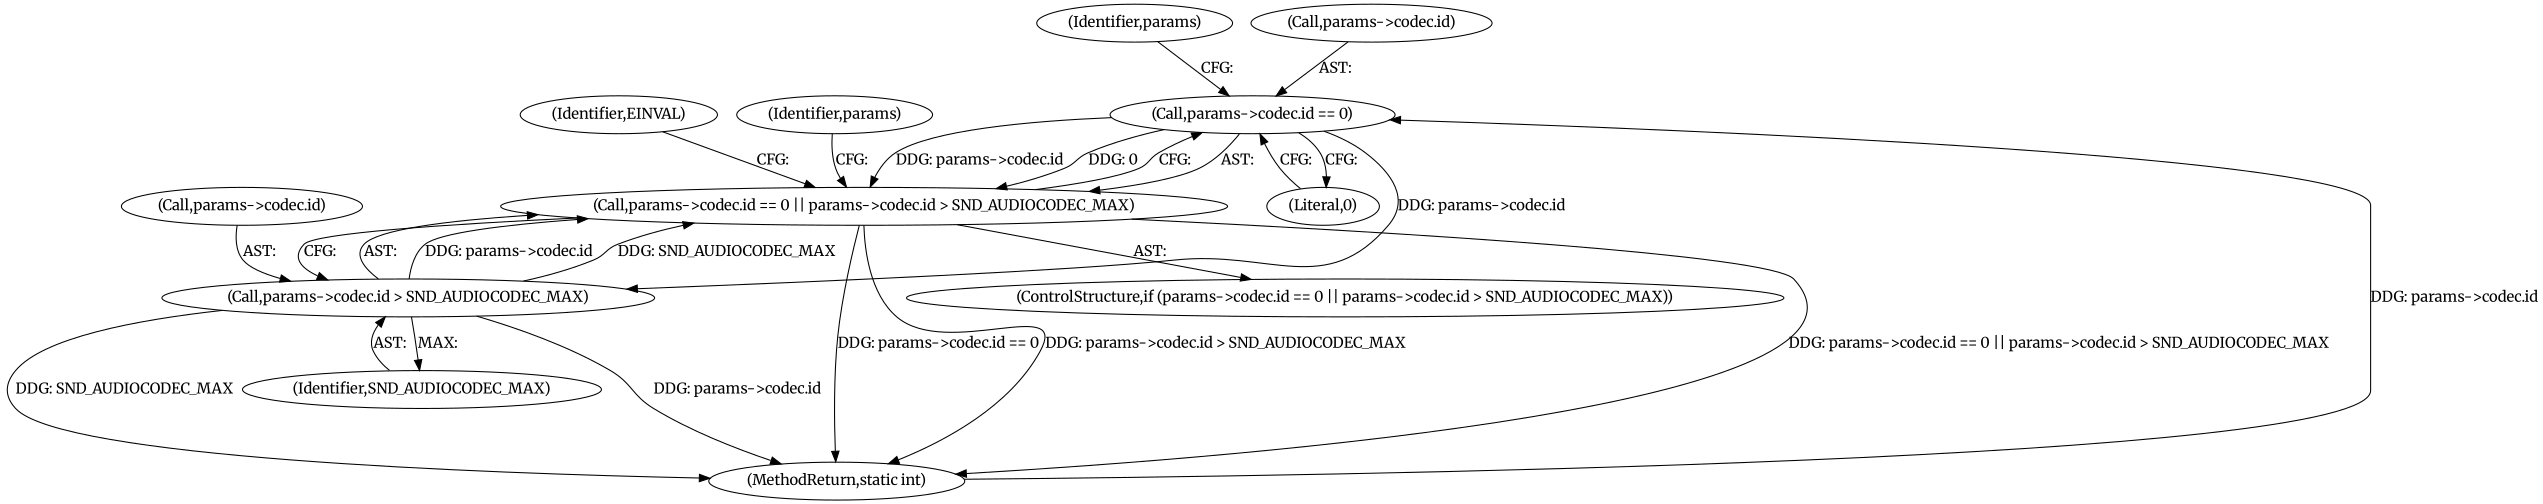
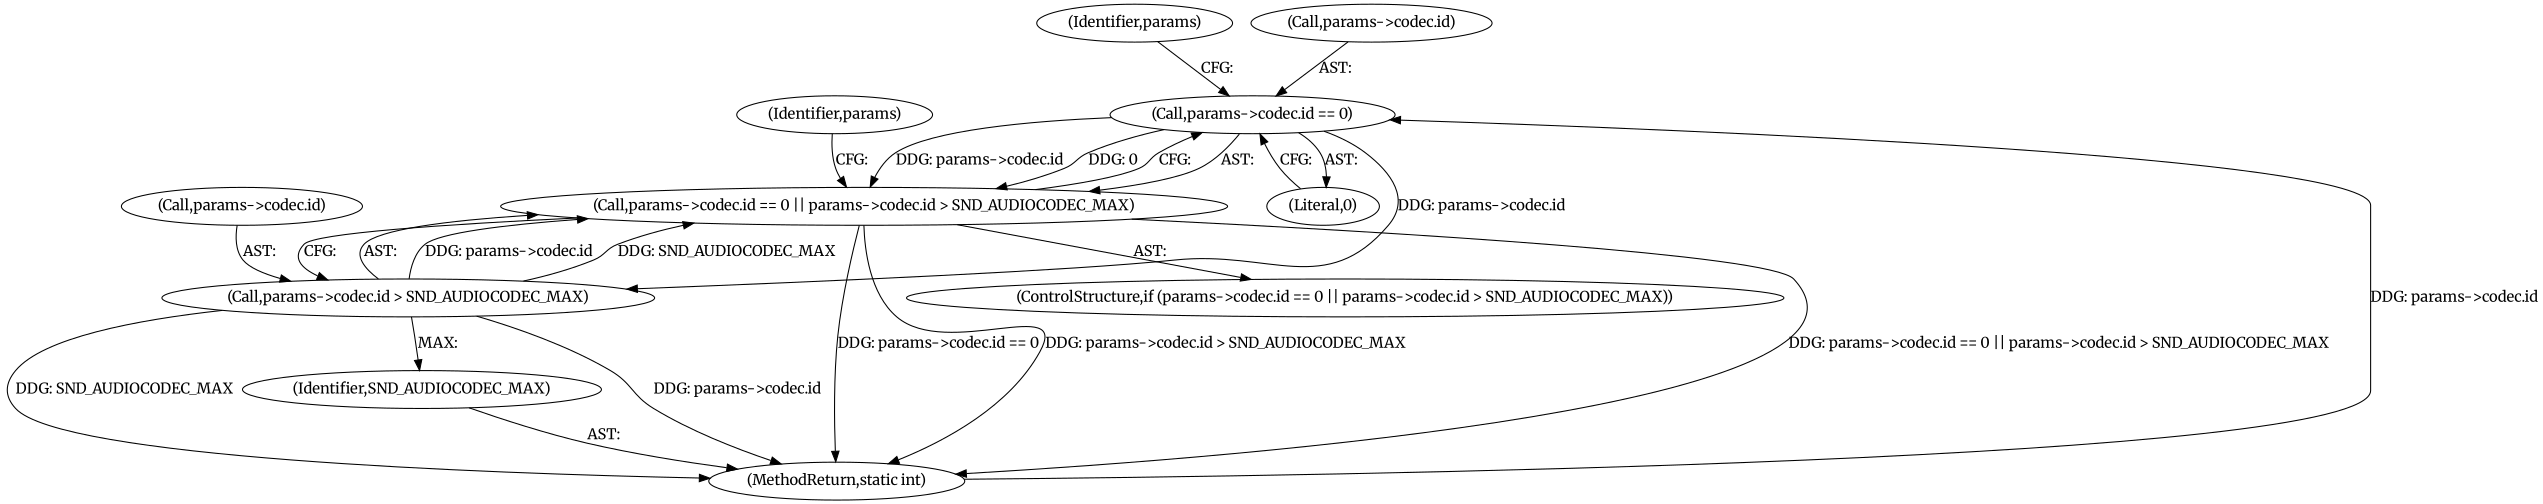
(619, 115) -> none
(1343, 161) -> (1343, 161)
(373, 350) -> (596, 445)
